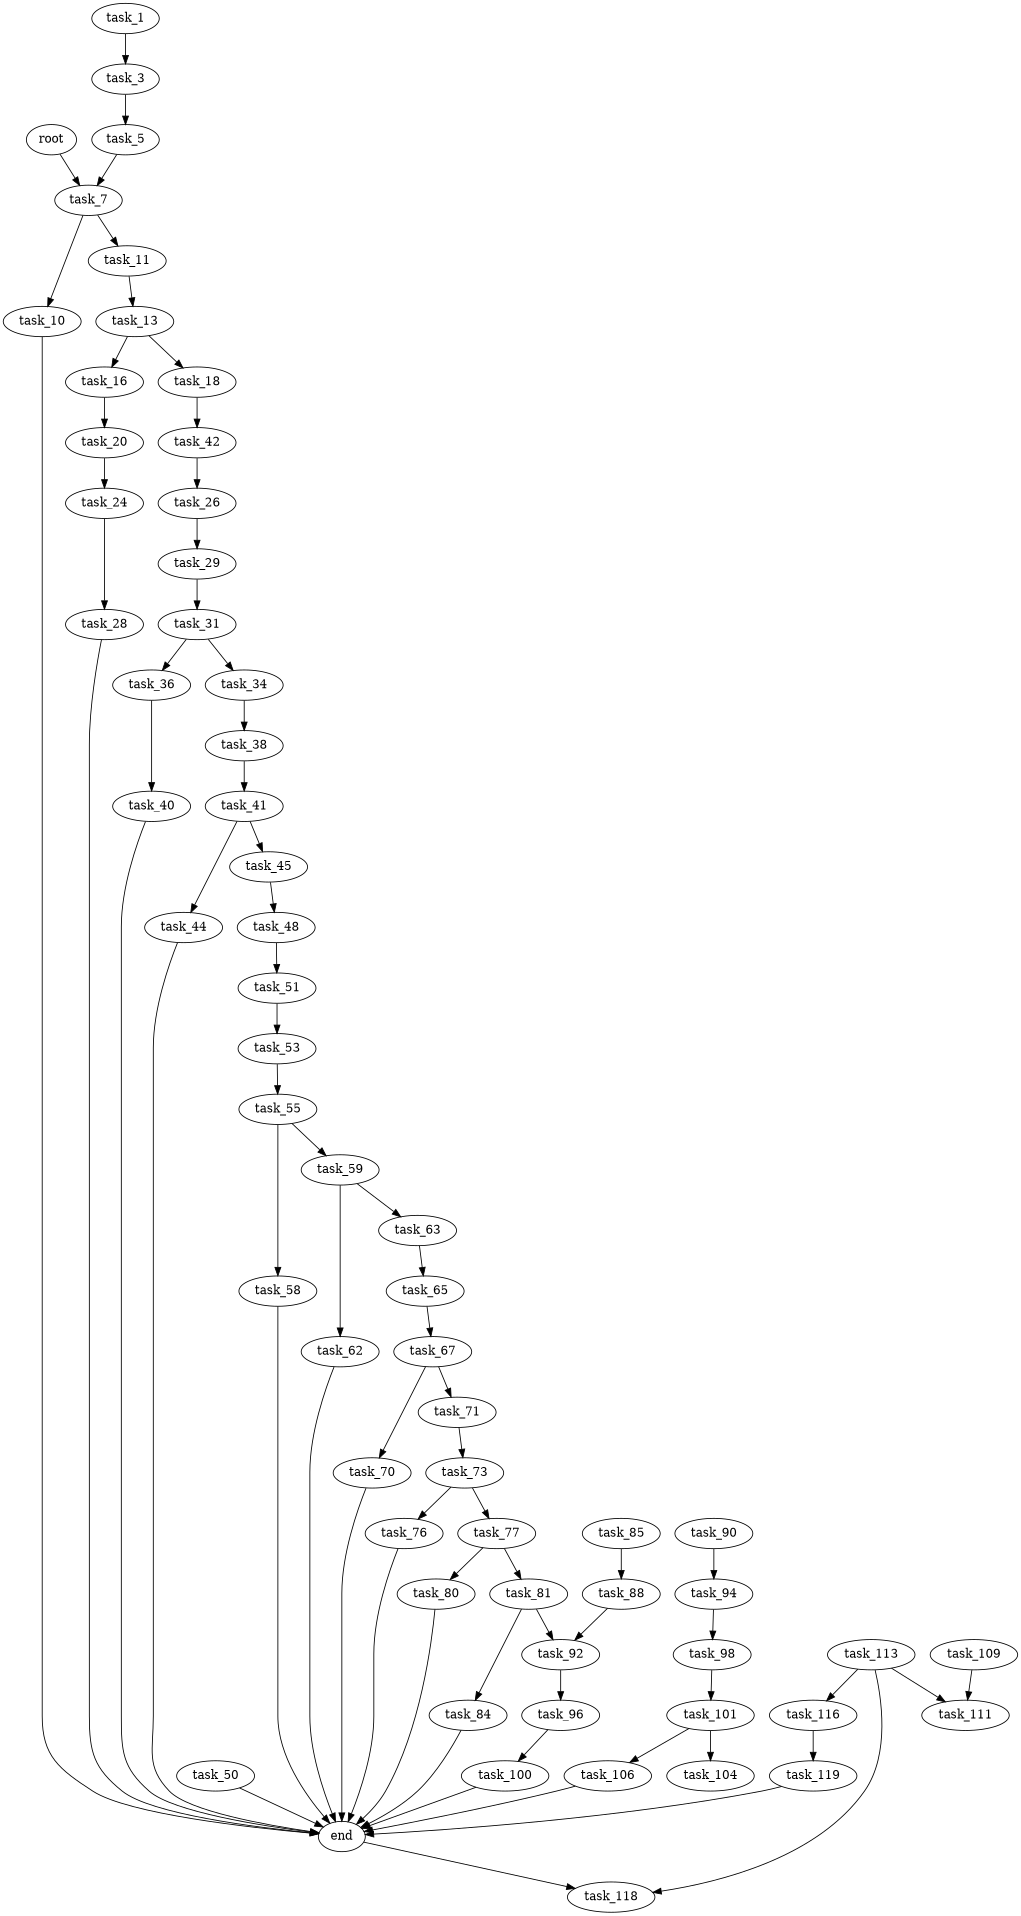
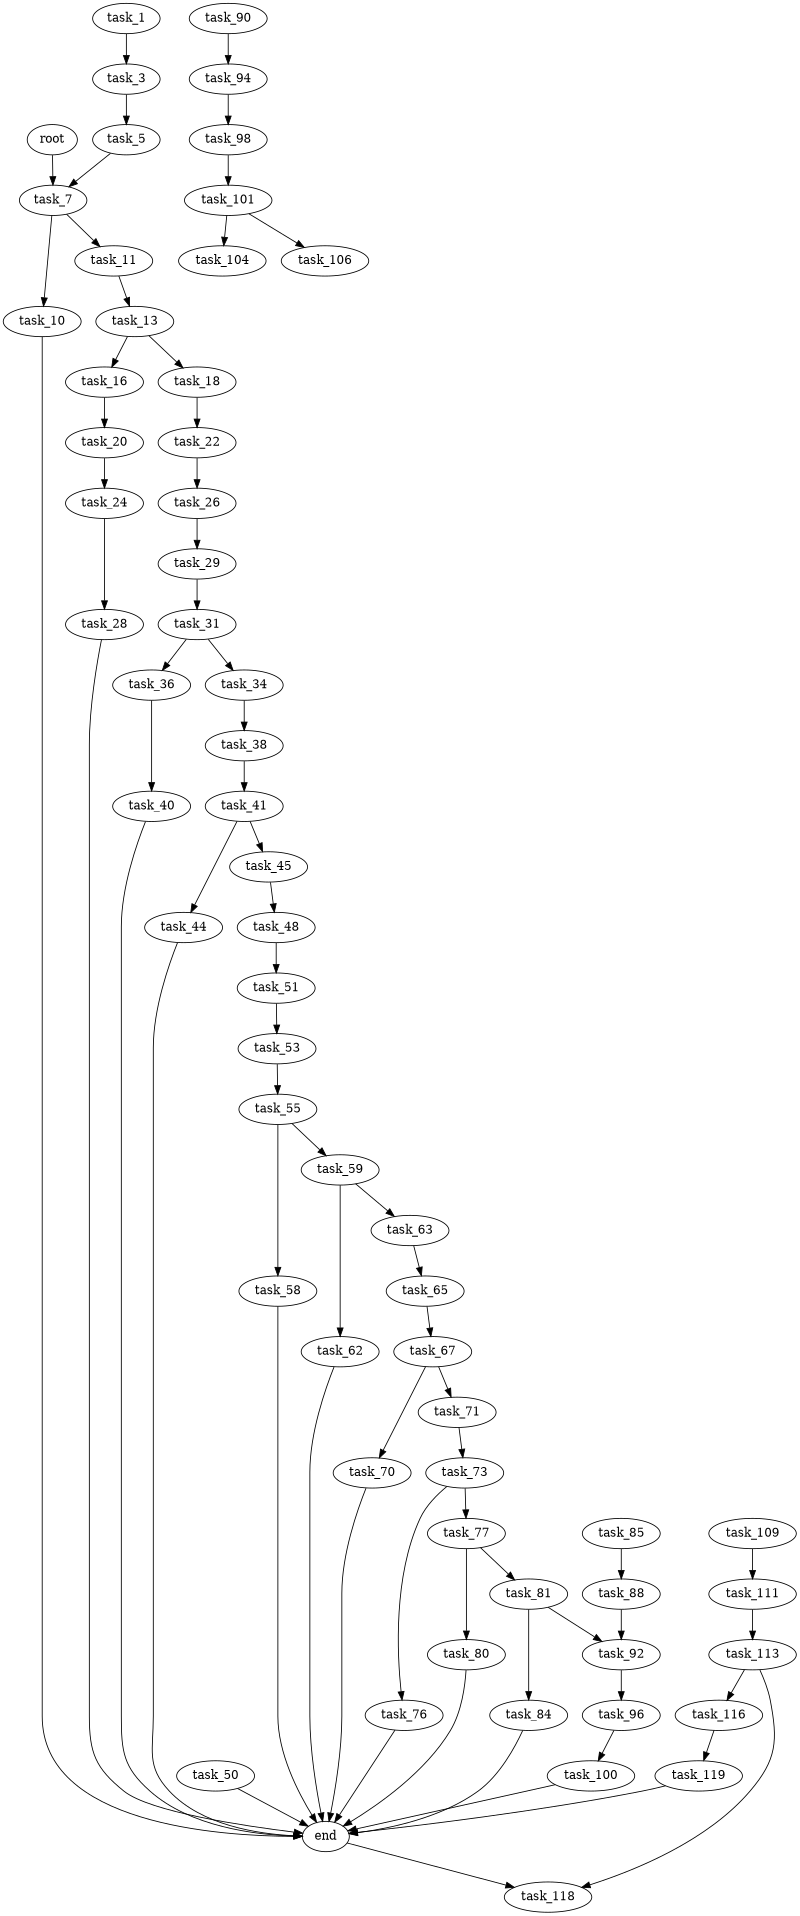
(197, 443) -> (197, 443)
(915, 1683) -> (753, 1620)
(474, 1810) -> none
